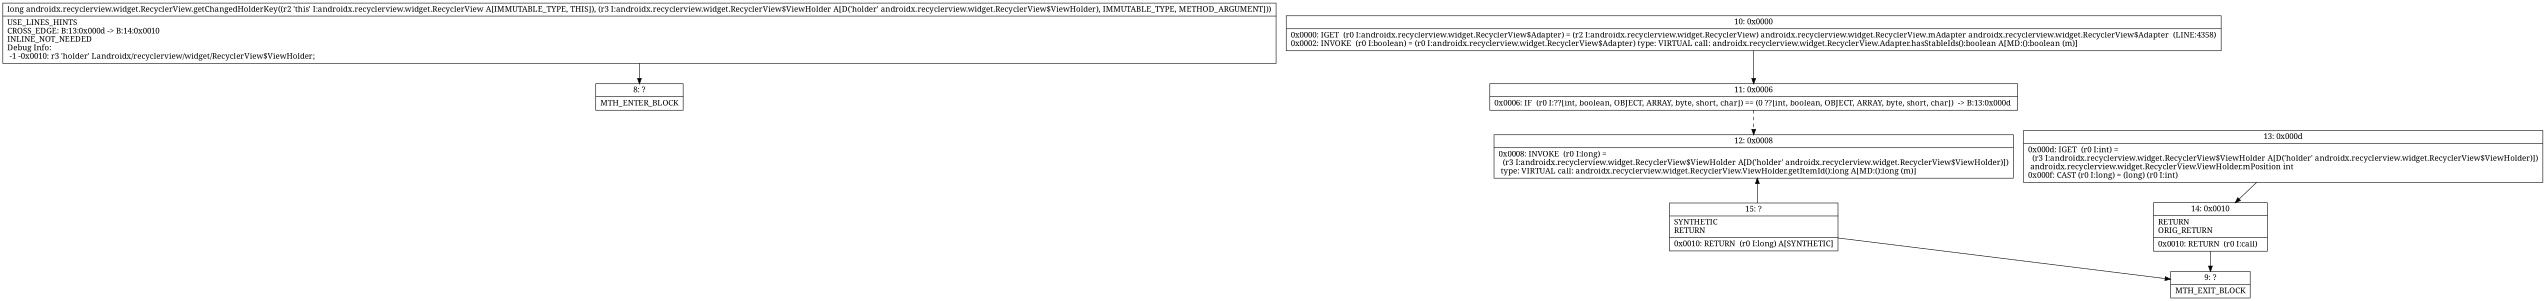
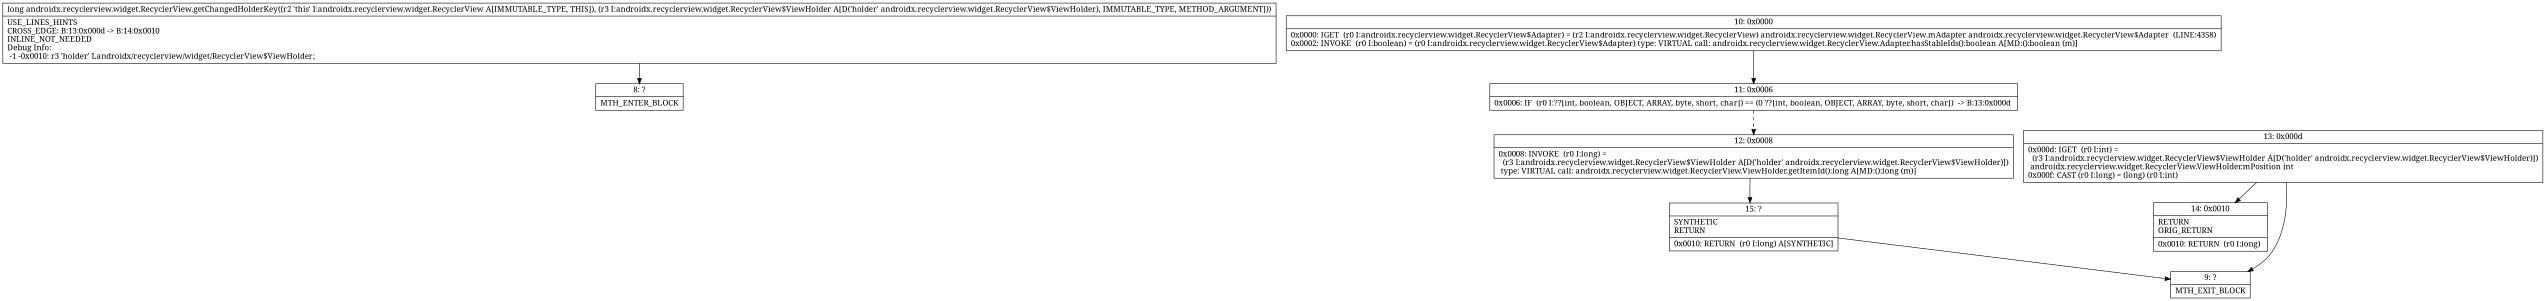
(1758, 193) -> (1750, 188)
(2209, 244) -> (2210, 244)
(2210, 258) -> (2282, 231)
